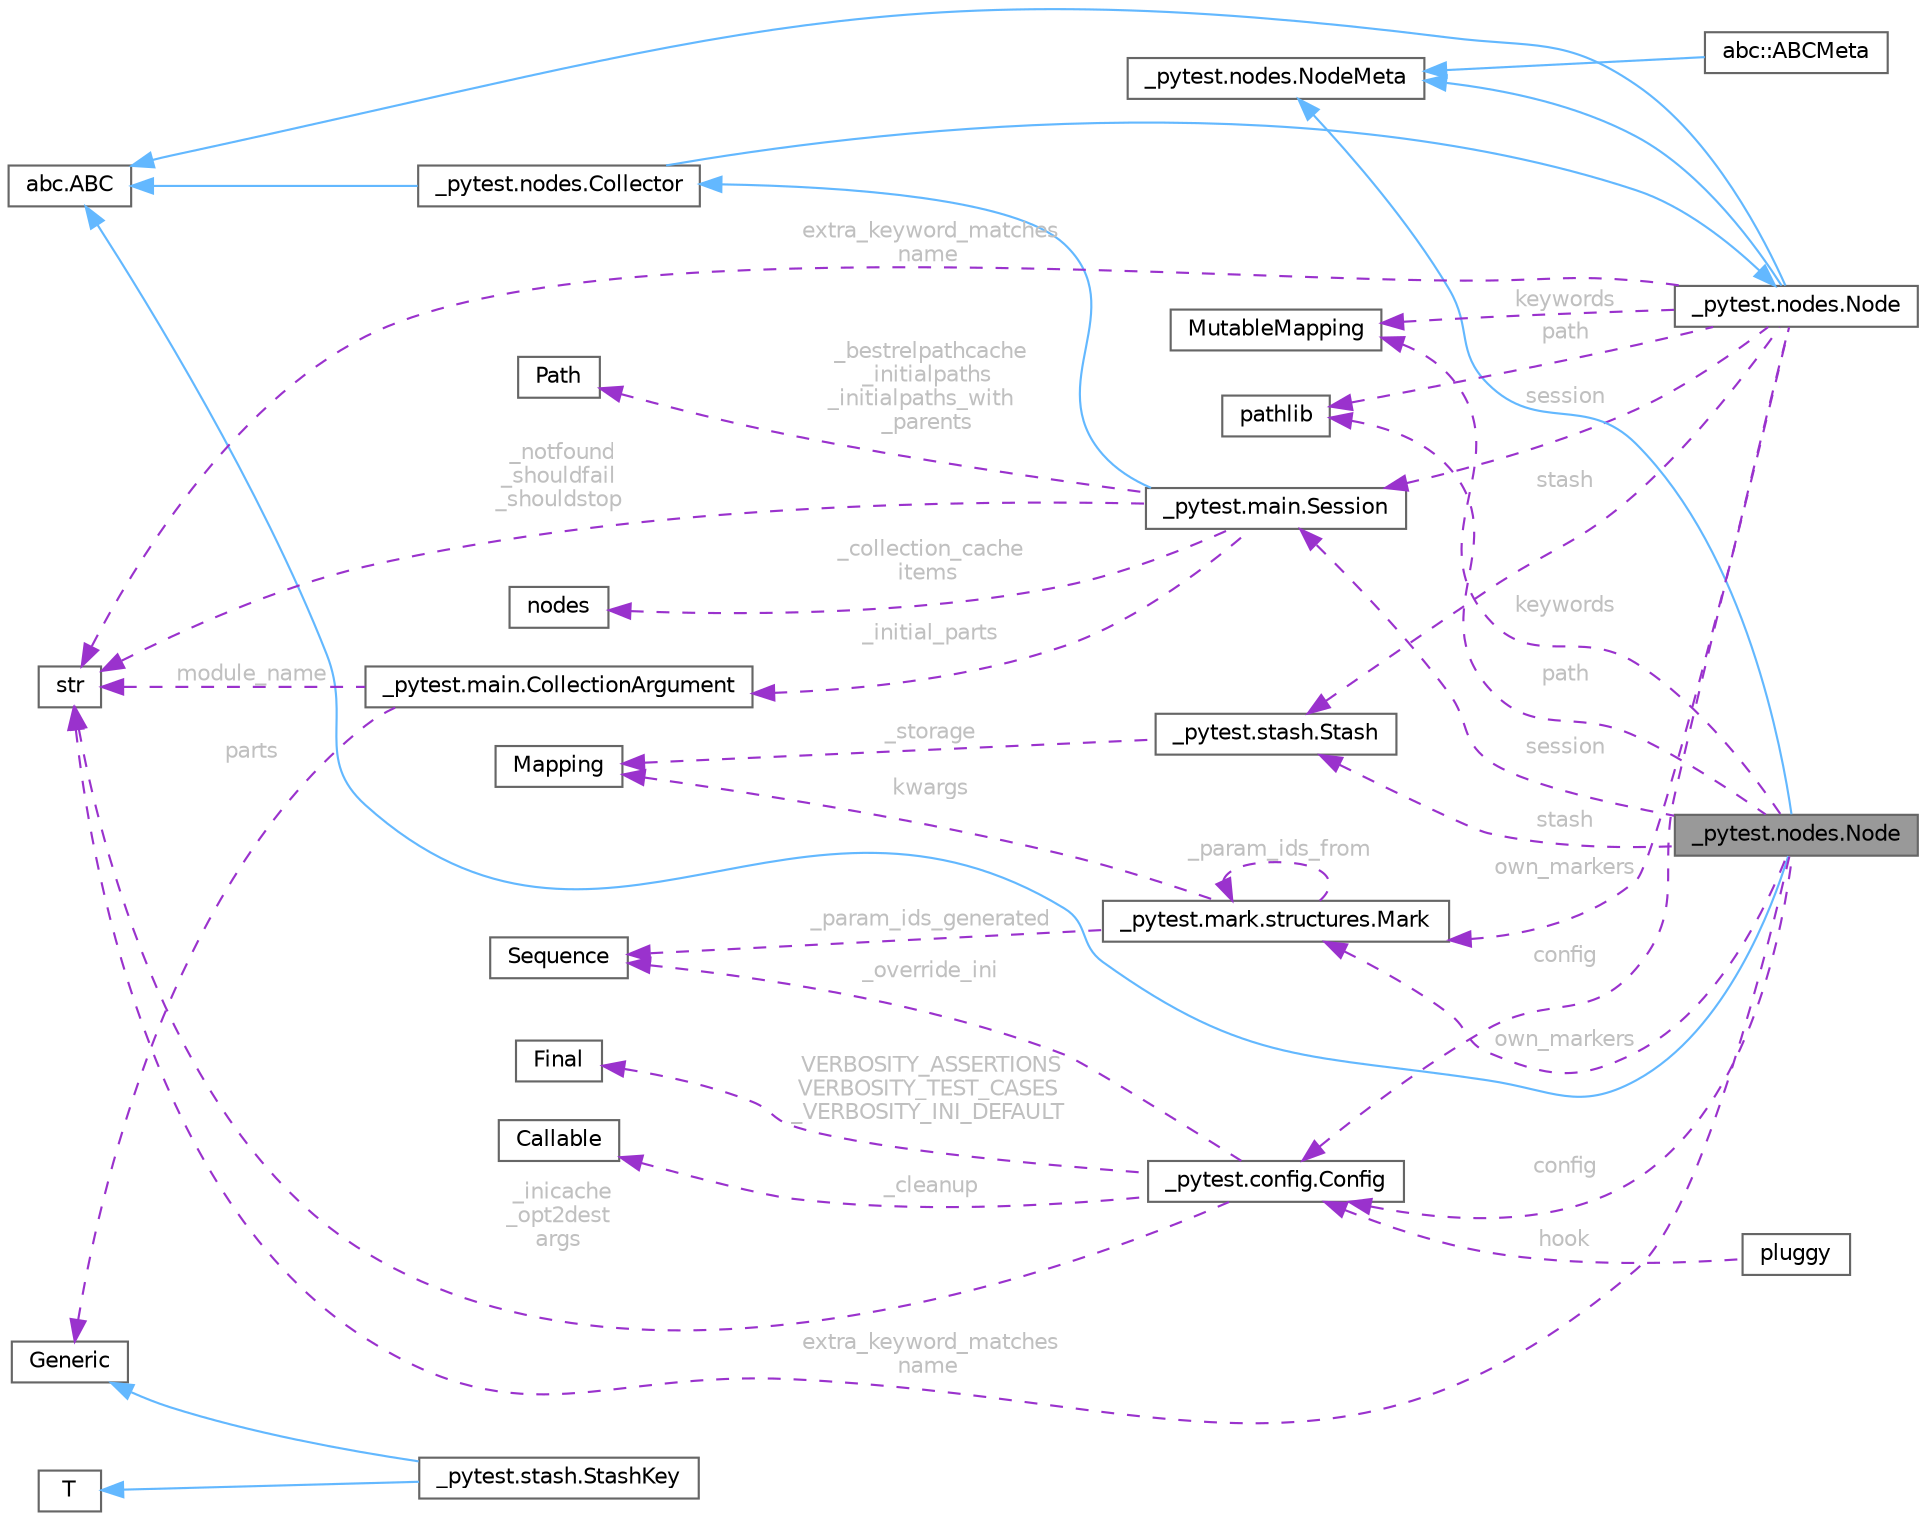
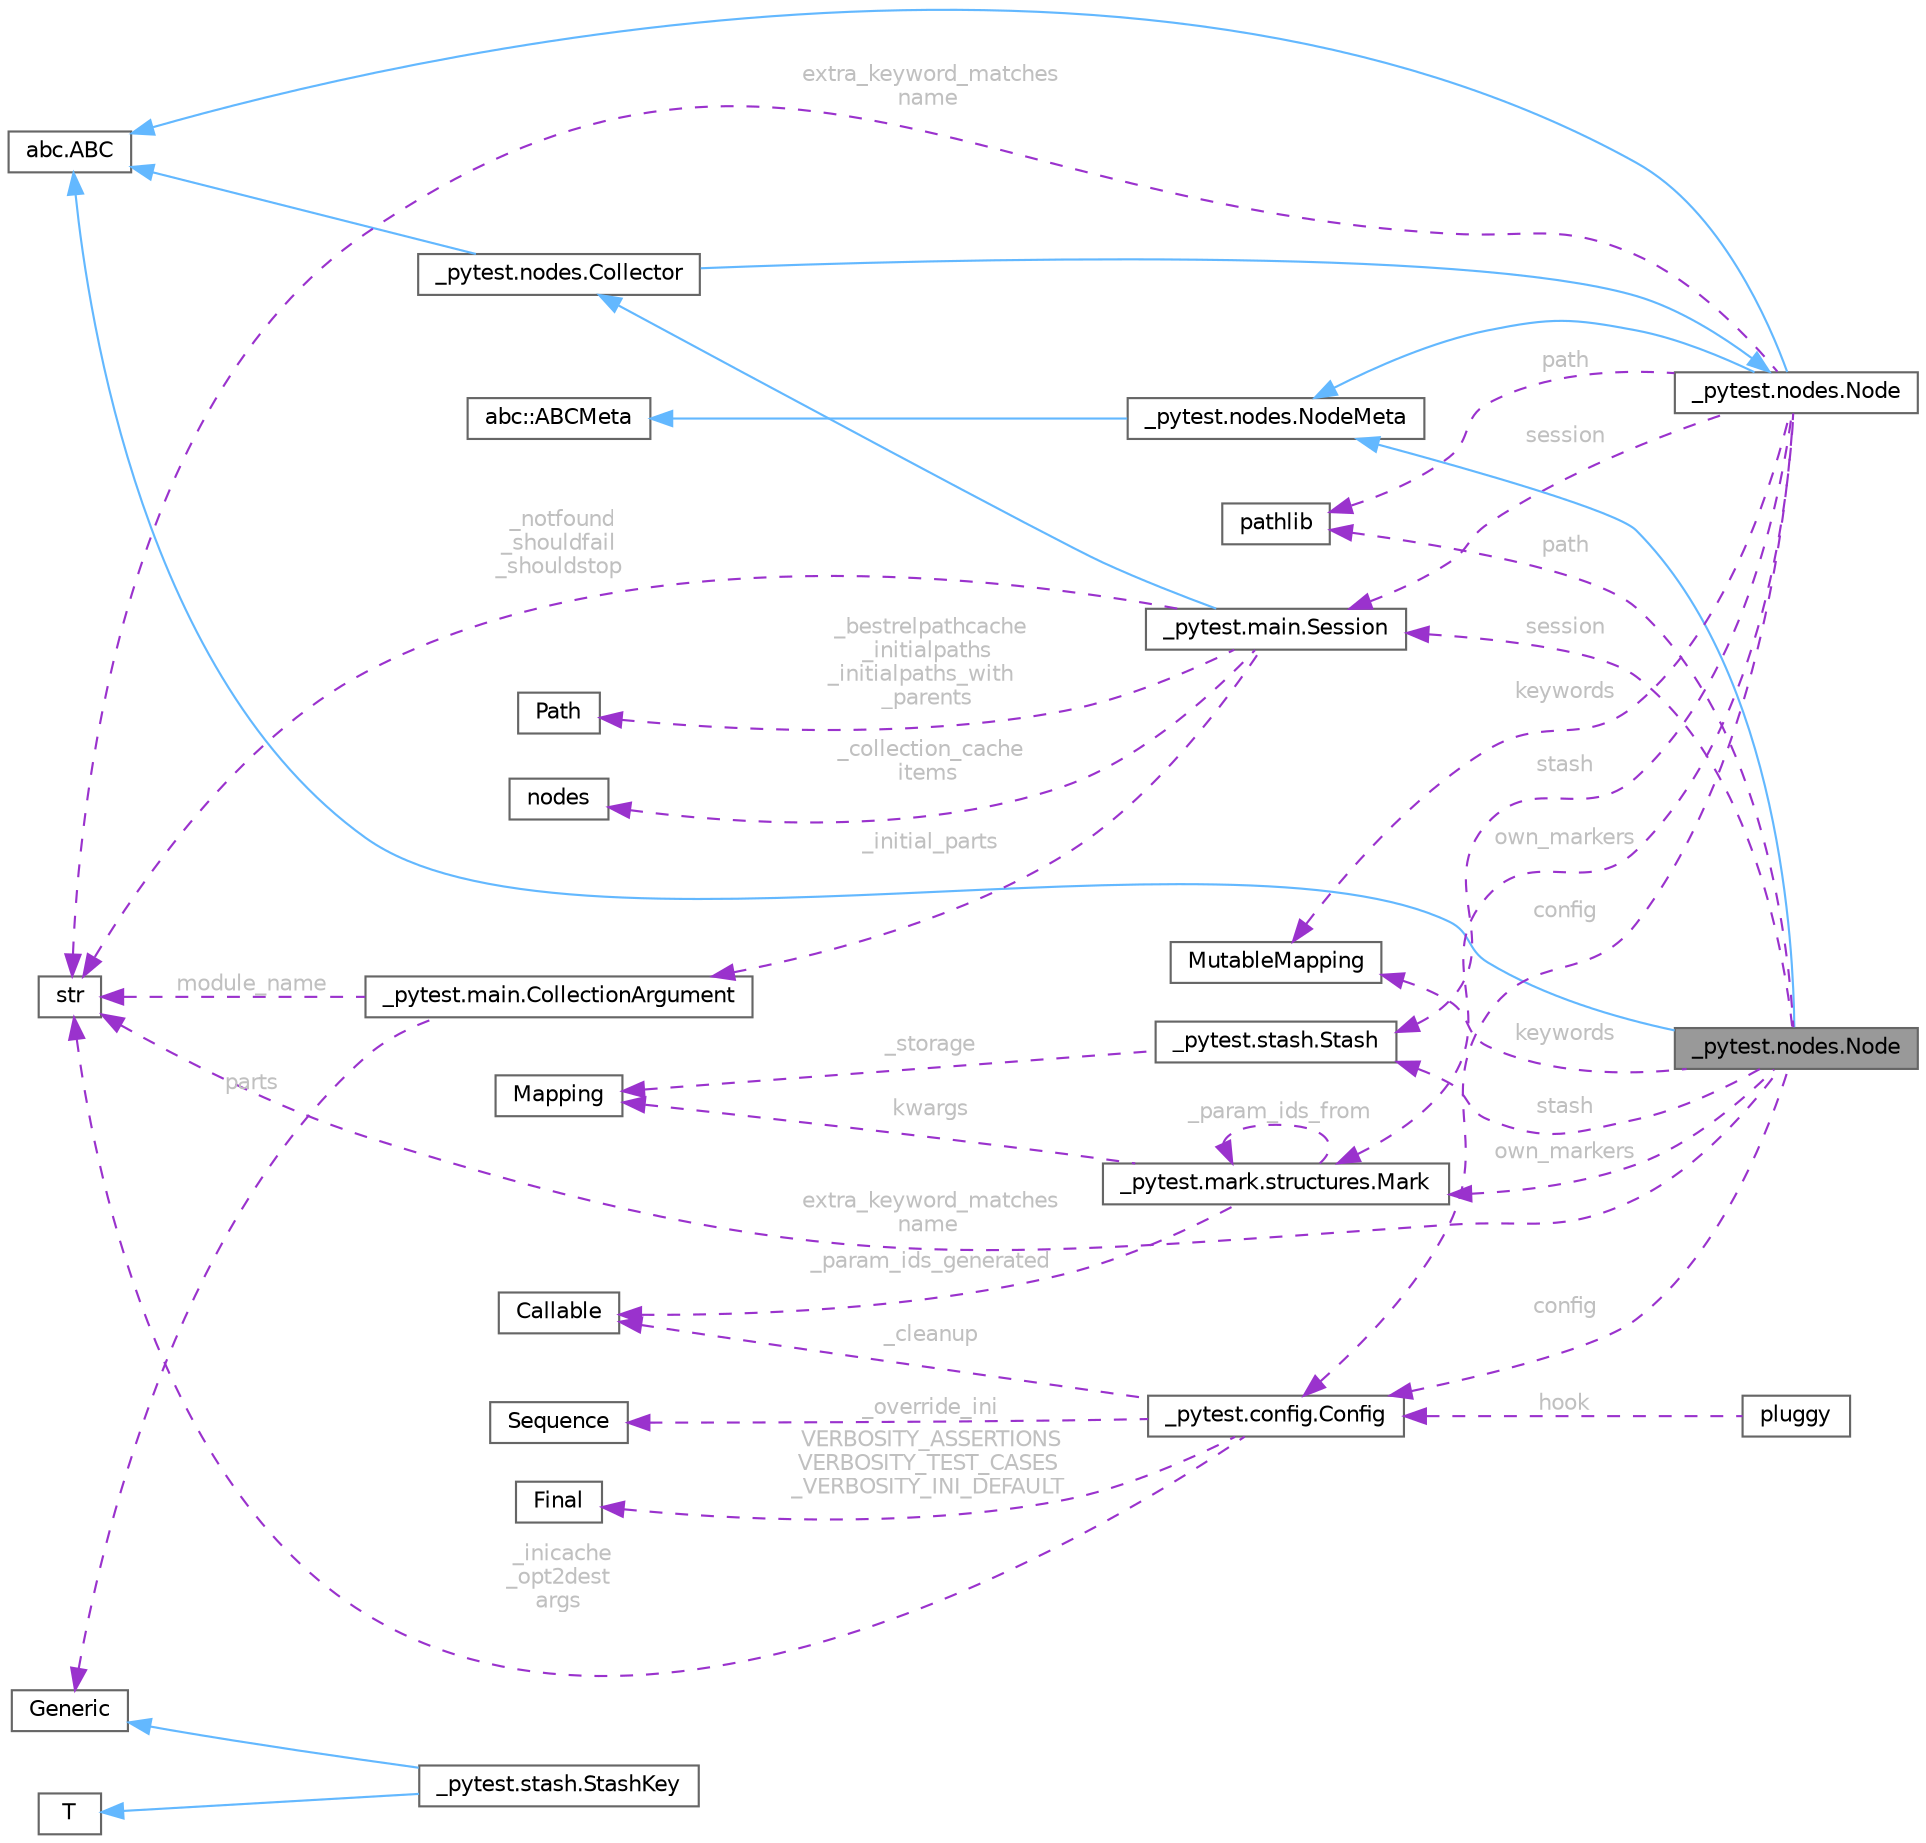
(1563, 64) -> (900, 419)
(876, 942) -> (947, 1296)
